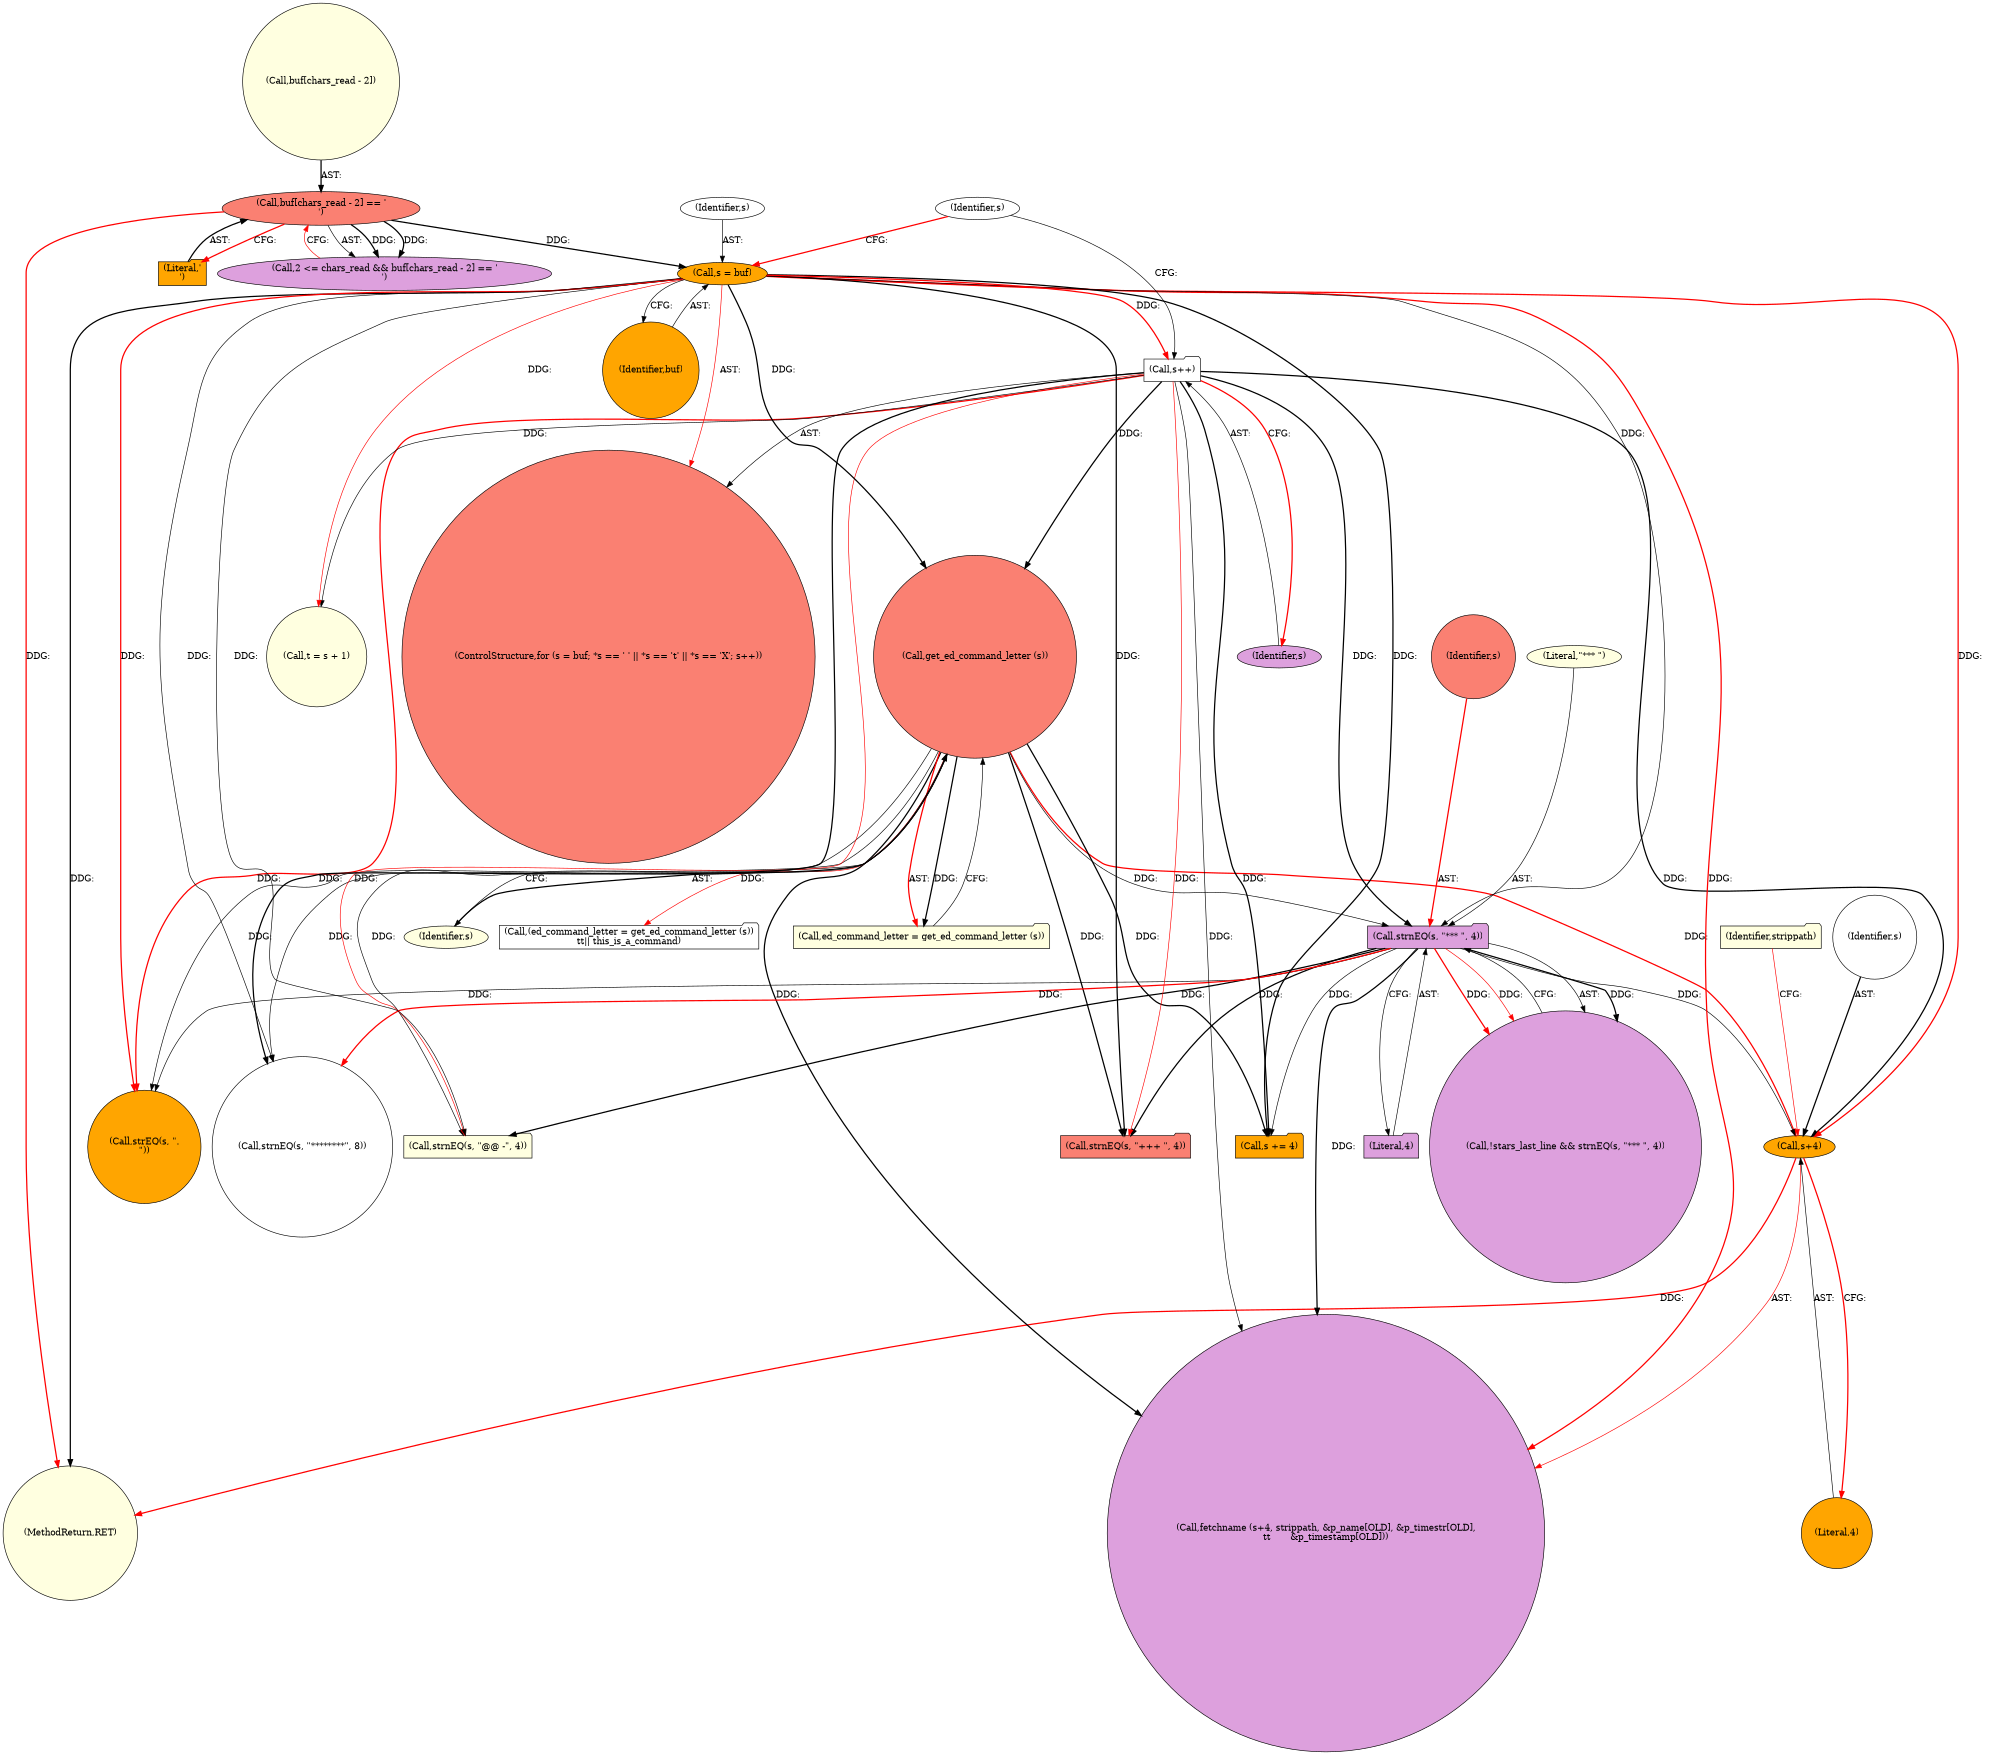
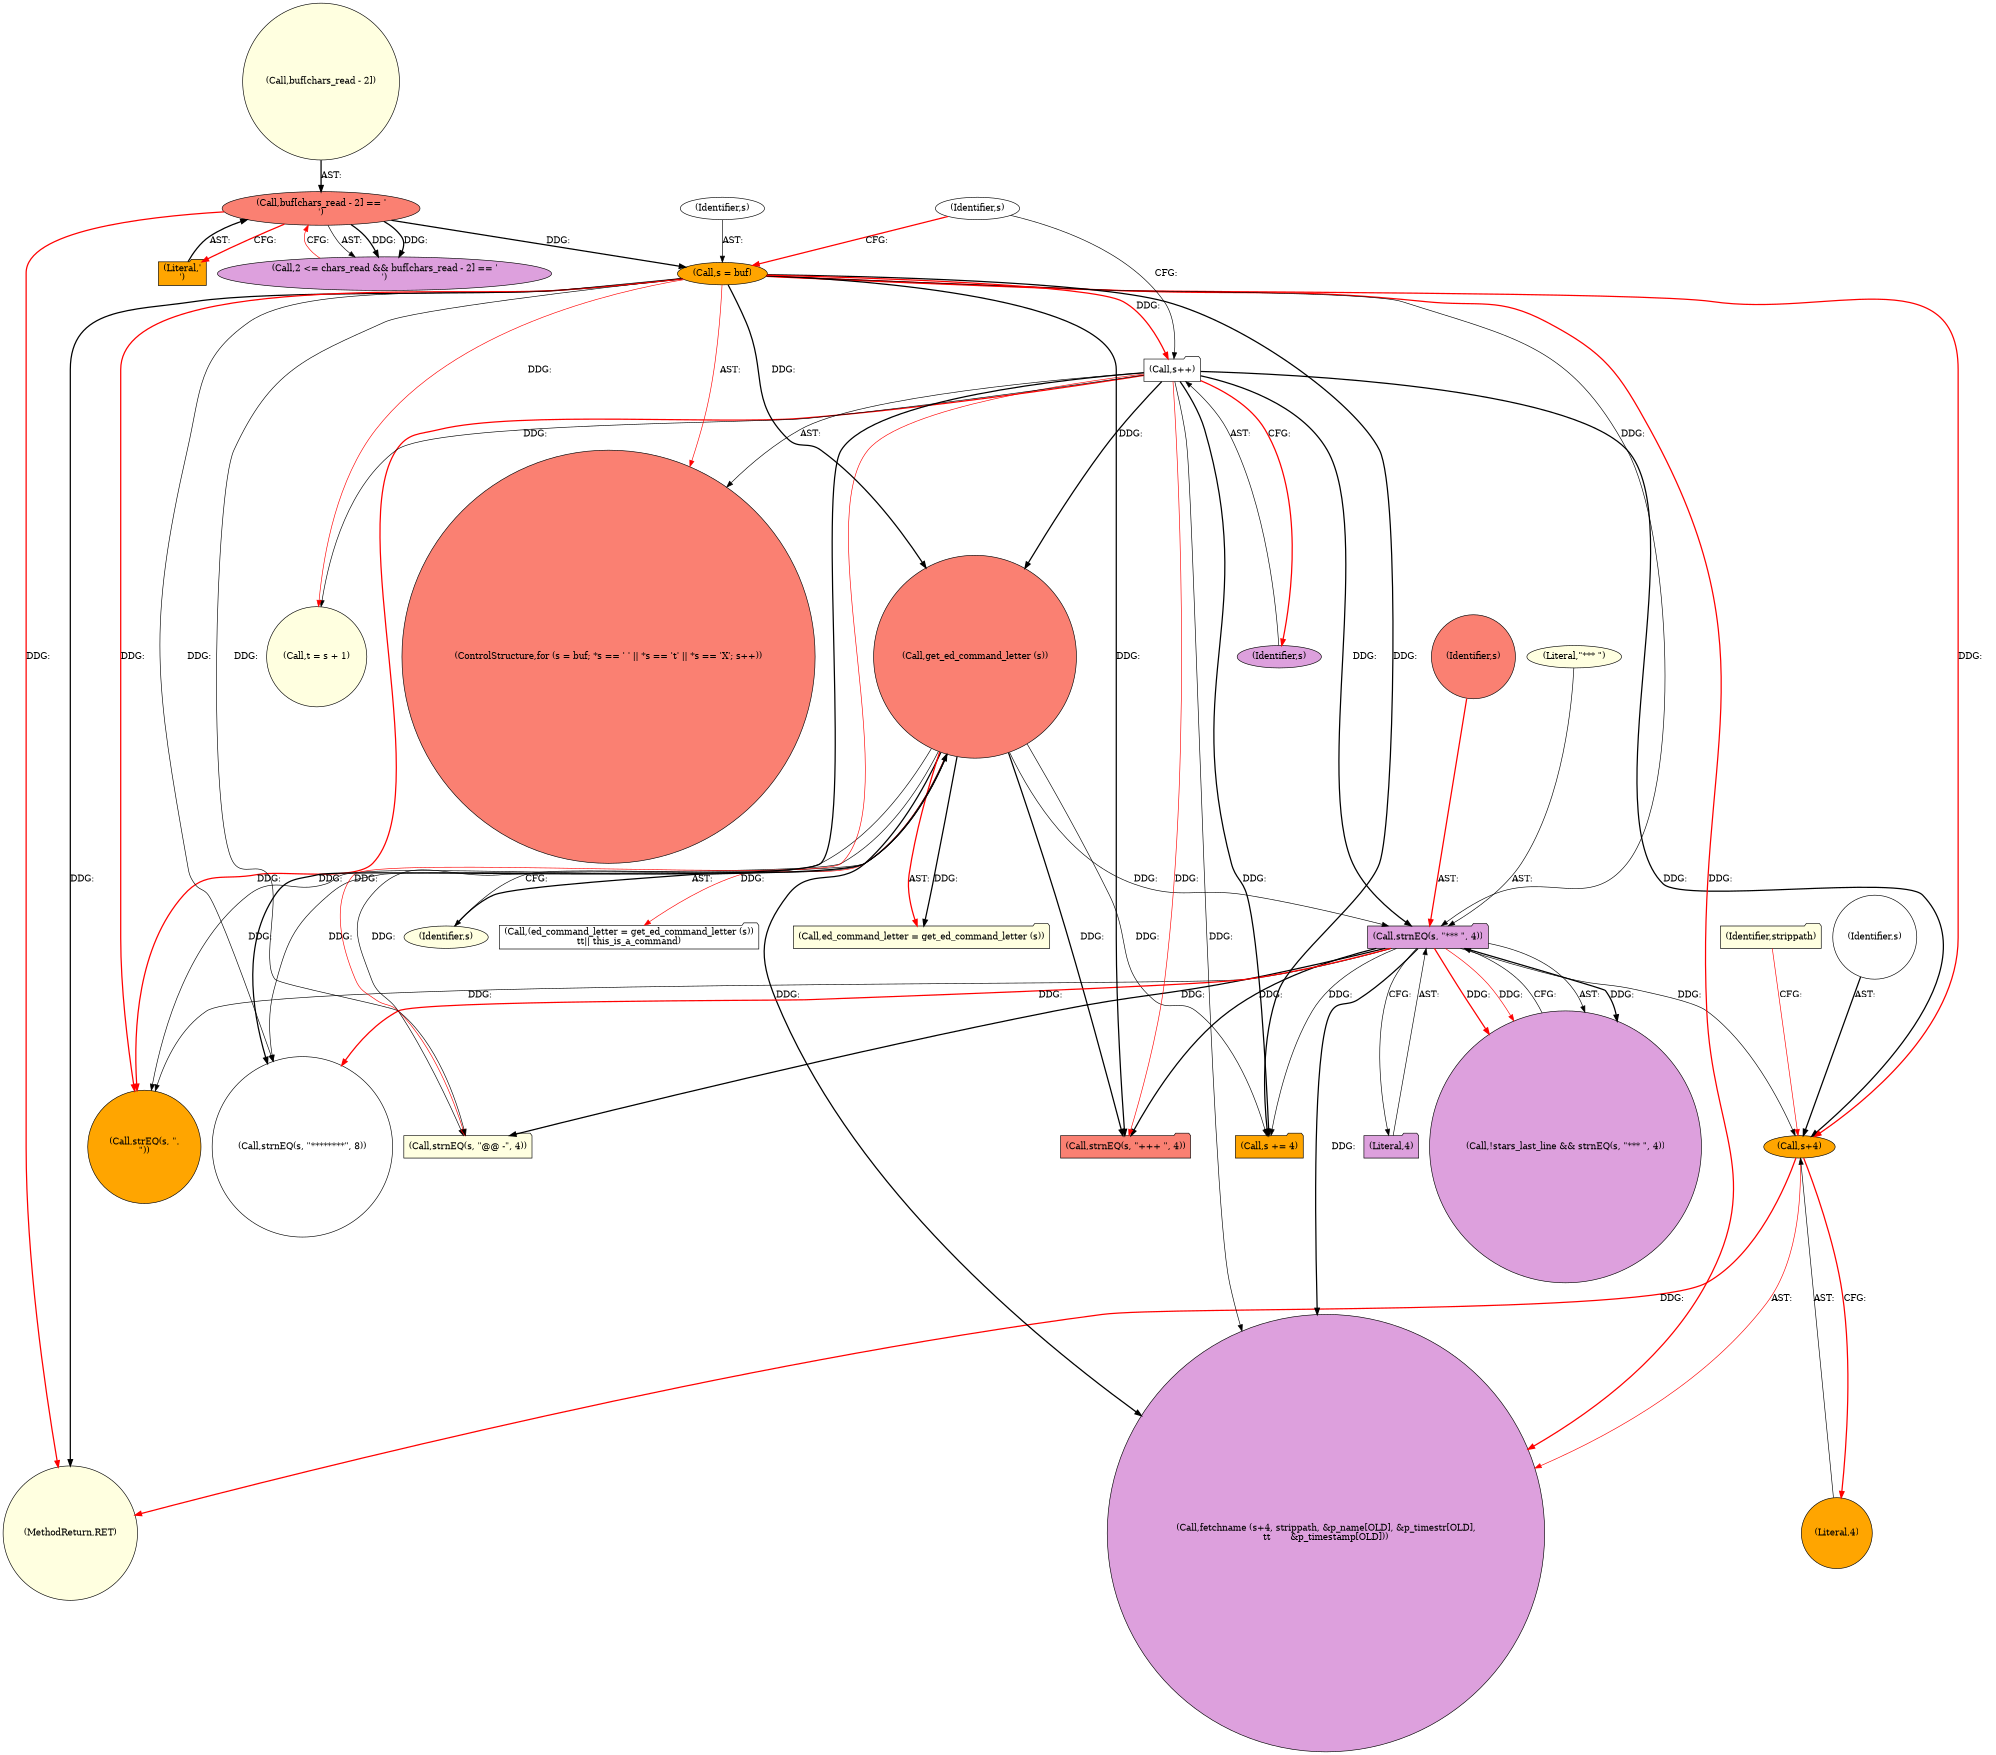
(651, 370) -> none
(973, 851) -> none
(1424, 885) -> none
(1127, 956) -> (1127, 956)
